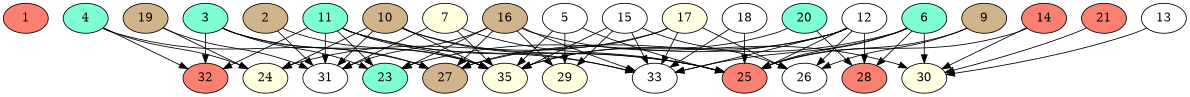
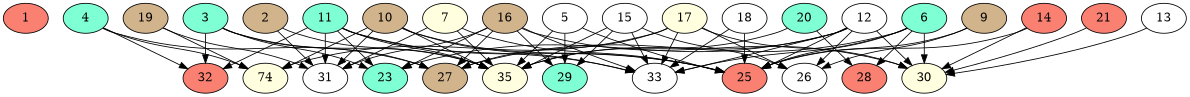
(864, 44) -> (891, 45)
none -> (800, 48)
(265, 78) -> (265, 78)
(565, 78) -> (565, 78)
